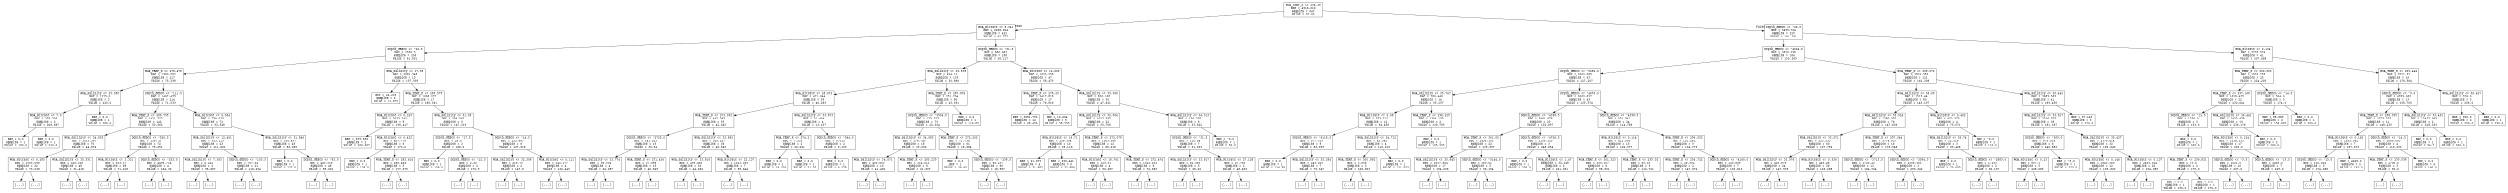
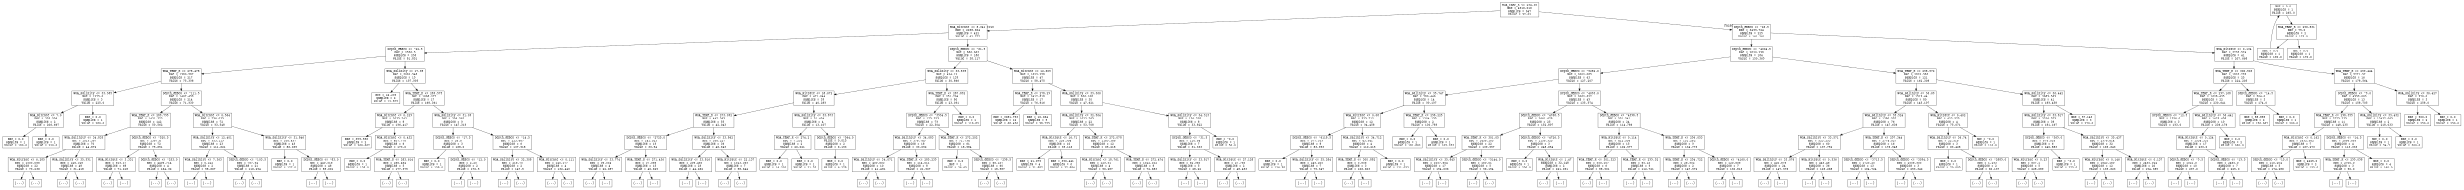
(2188, 131) -> (2272, 32)
(835, 142) -> (835, 142)
none -> (1407, 142)
